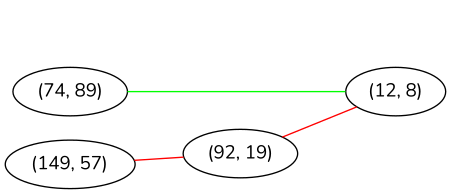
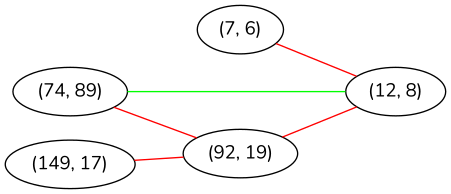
none -> (240, 30)
none -> (155, 123)
(70, 164) -> (70, 164)
